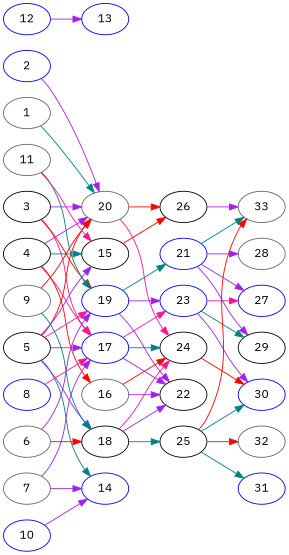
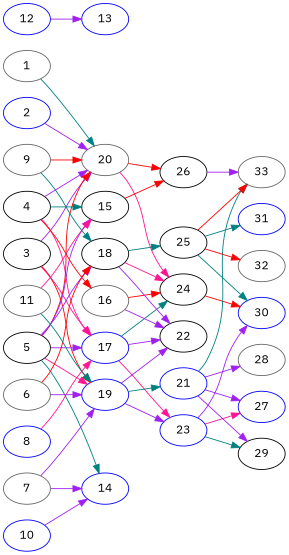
(63, 434) -> (66, 447)
